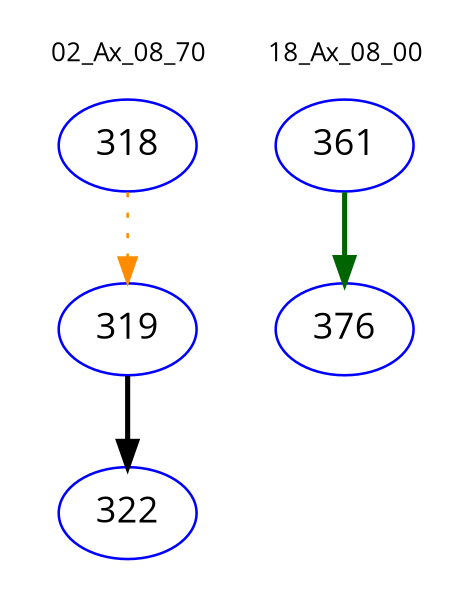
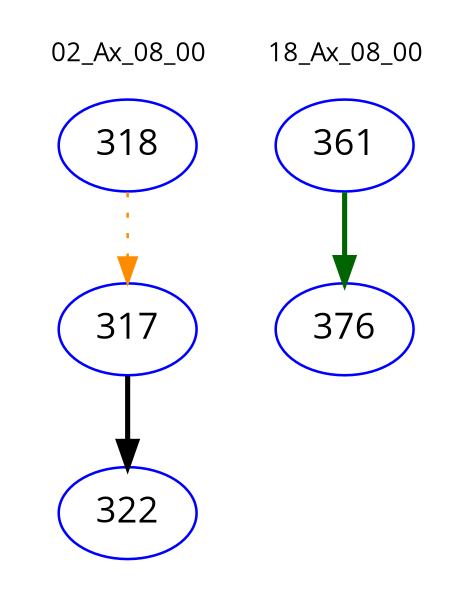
(129, 55) -> (129, 55)
(128, 329) -> (128, 329)
